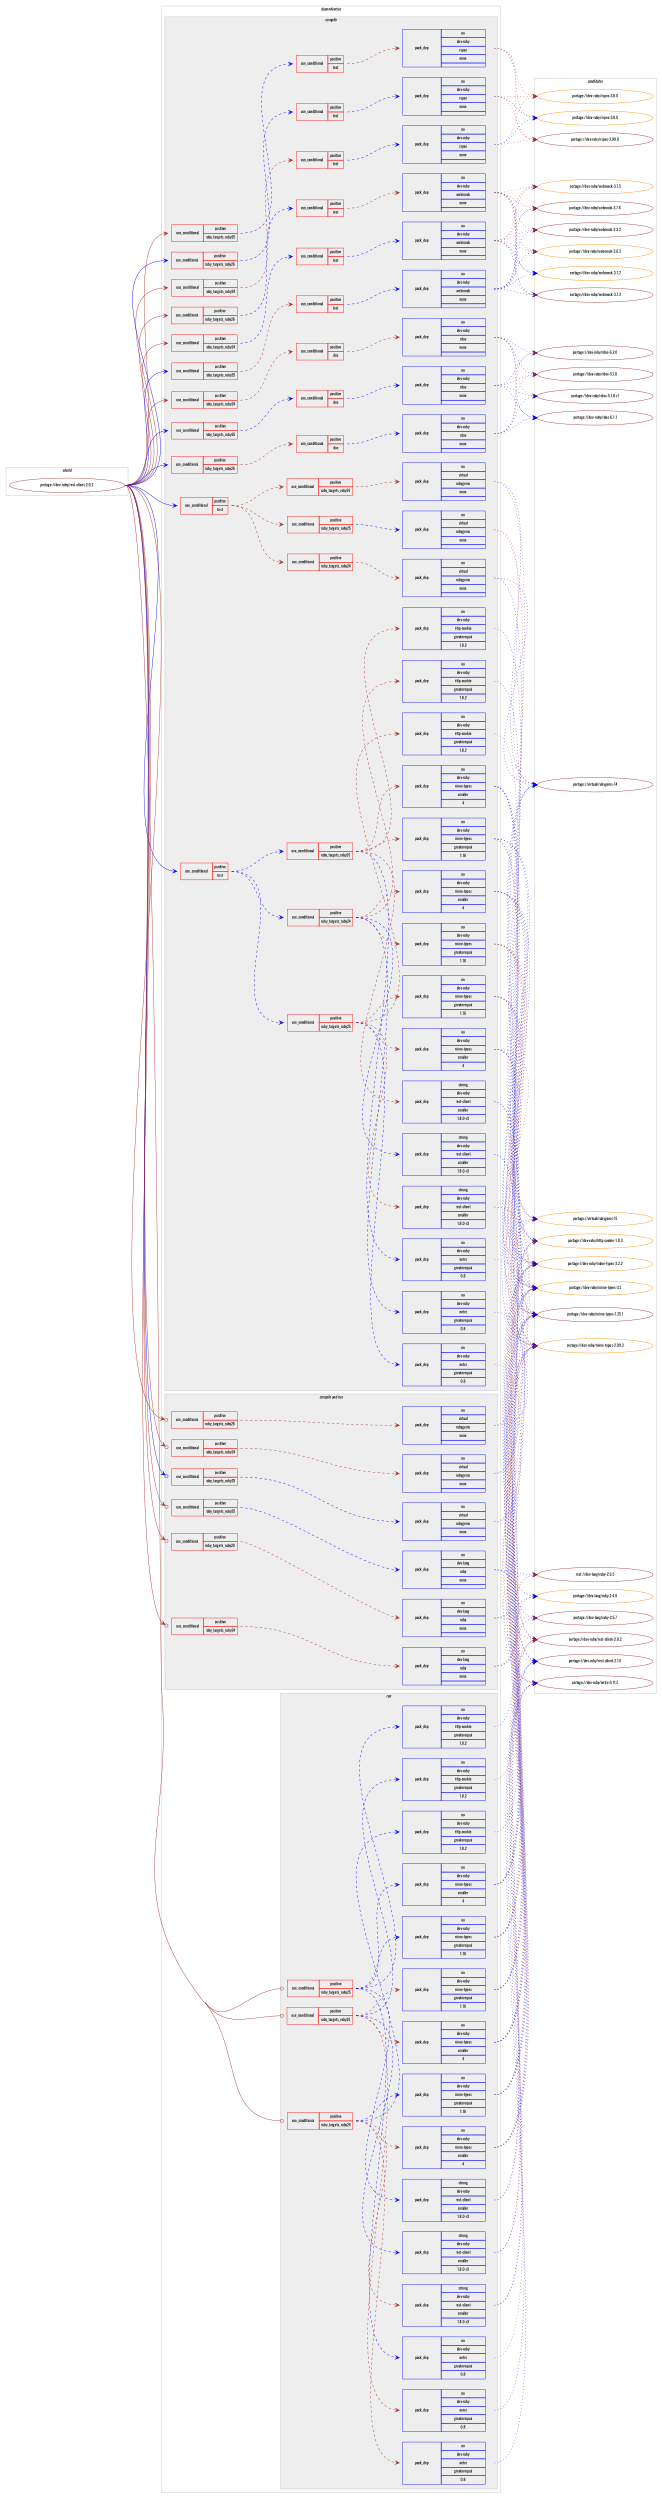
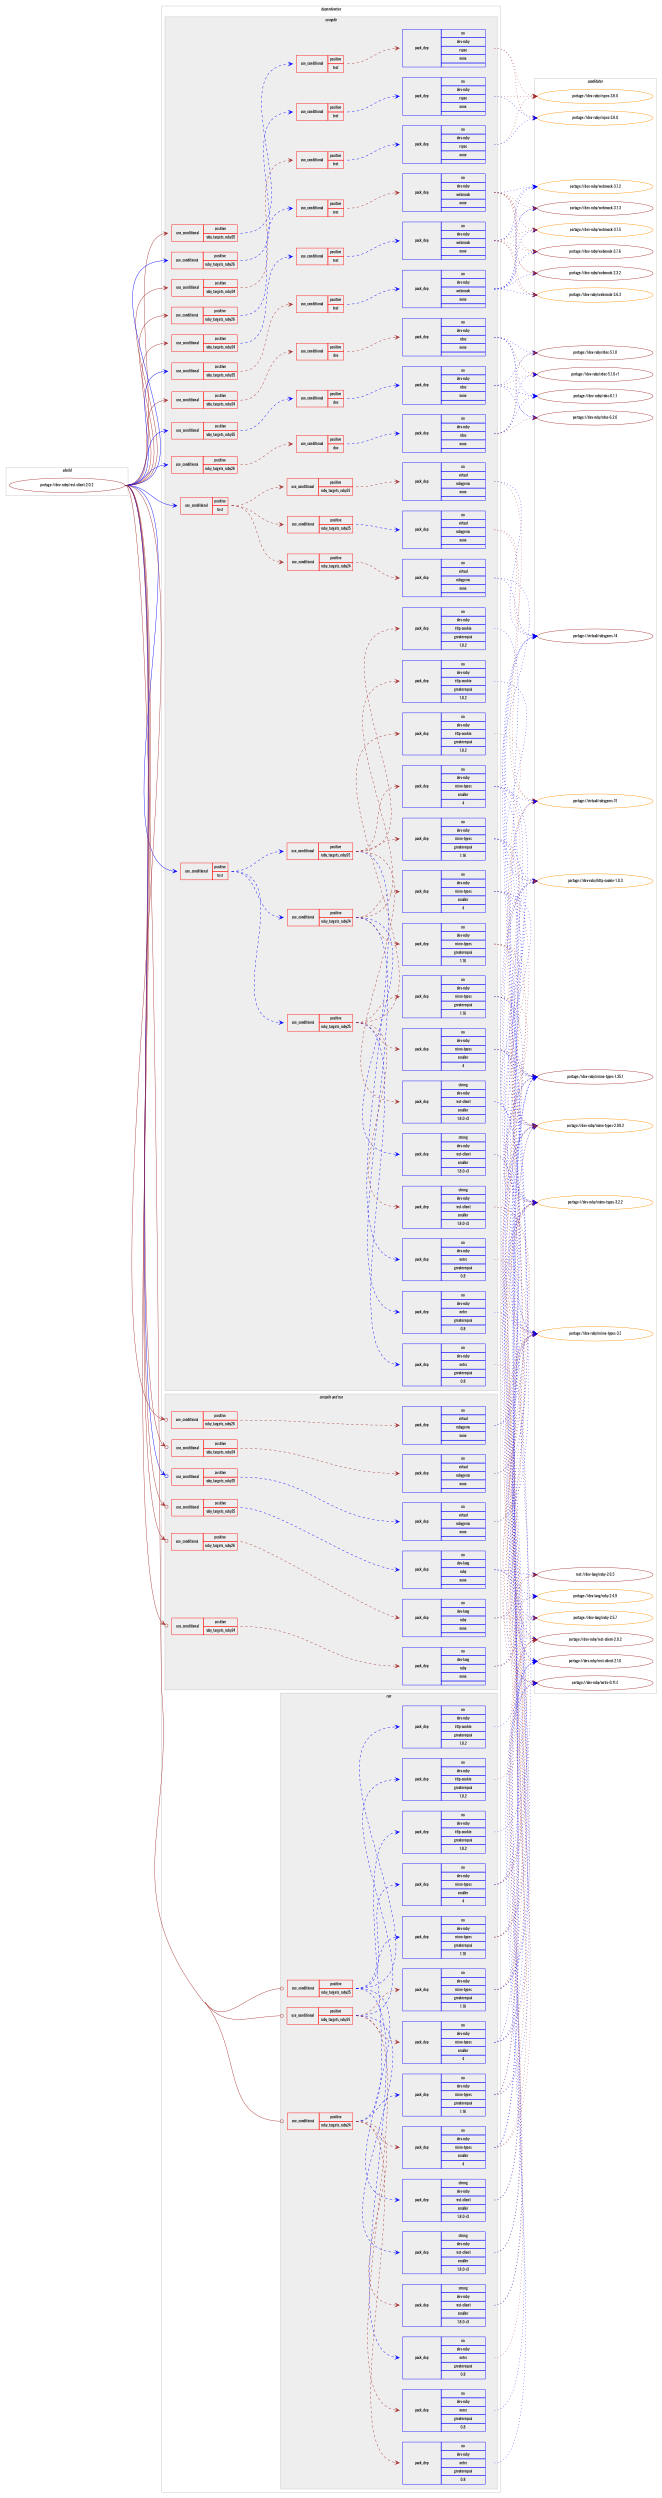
(595, 140) -> none
(595, 1618) -> (595, 1618)
